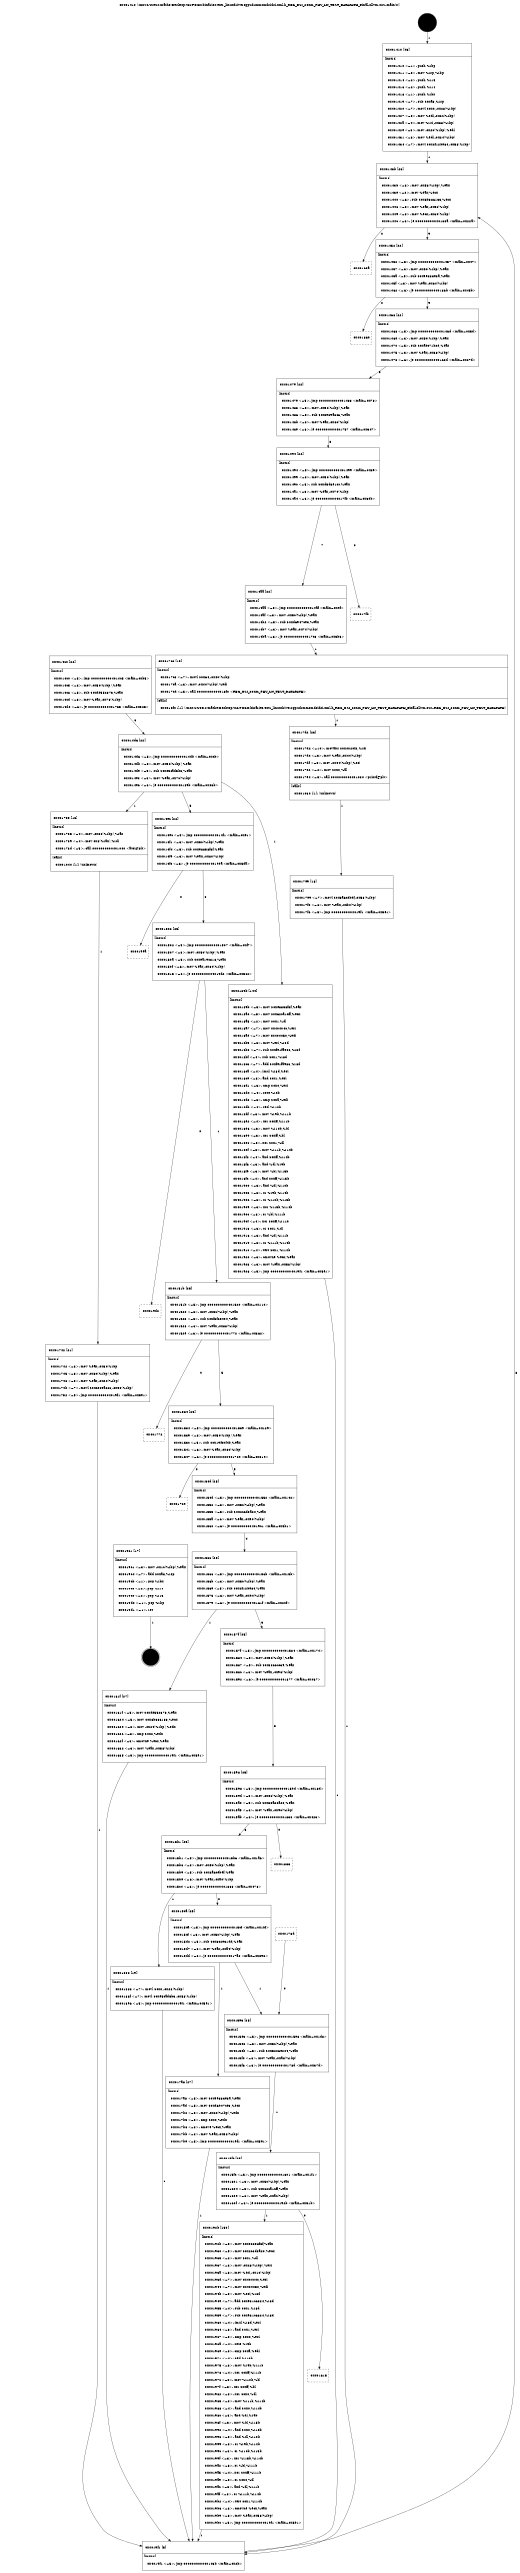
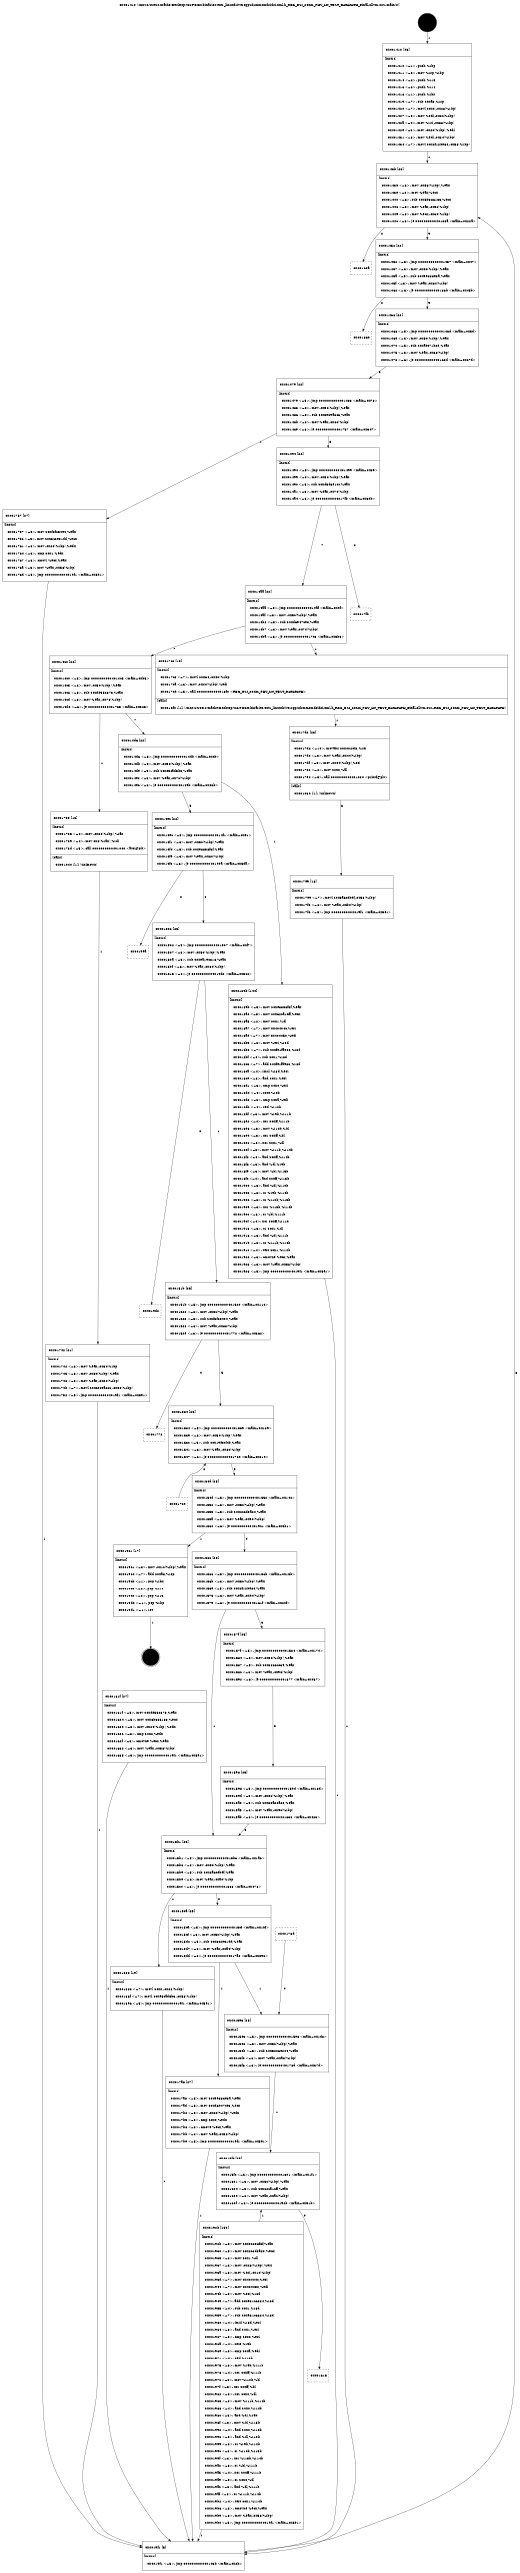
none -> (55, 546)
none -> (199, 639)
(135, 720) -> (135, 720)
(136, 801) -> (100, 762)
(342, 806) -> (342, 806)
(188, 1479) -> (188, 1478)
none -> (197, 1539)
(191, 1648) -> (212, 1721)
(282, 1865) -> none
(265, 2215) -> (260, 2217)
